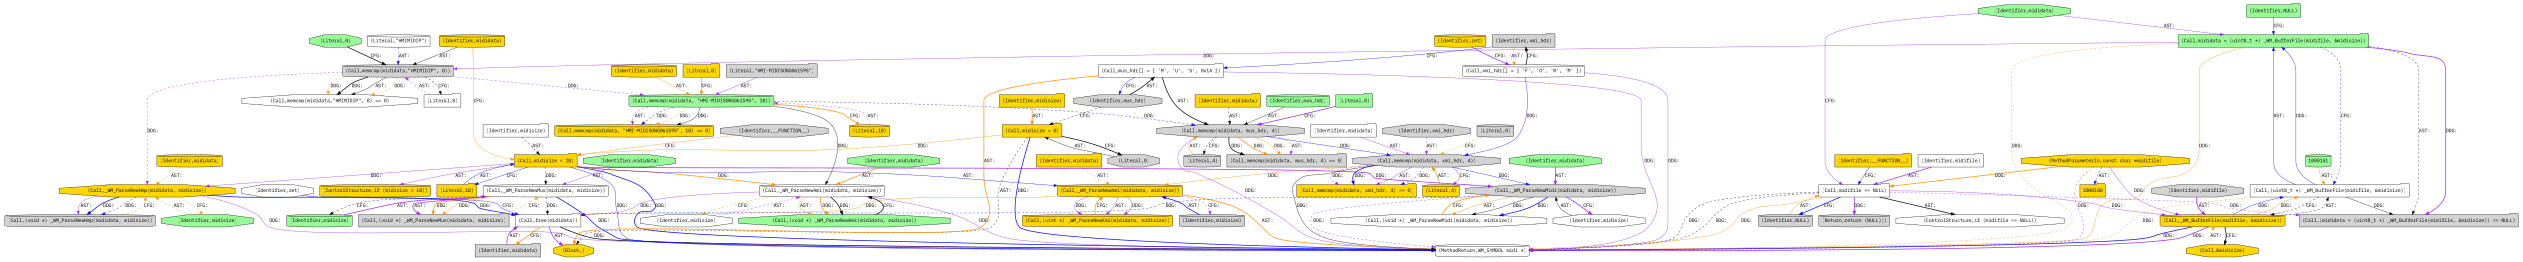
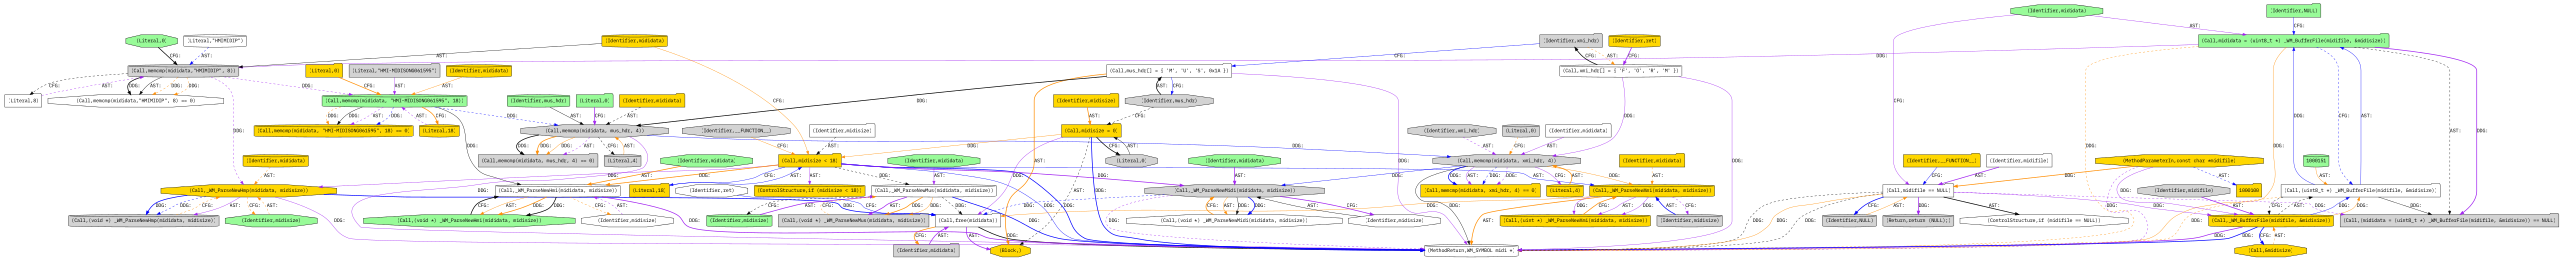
(1185, 101) -> (924, 101)
(1520, 133) -> (1614, 137)
(671, 197) -> (1017, 165)
(2226, 234) -> (2260, 234)
(1048, 242) -> (986, 237)
